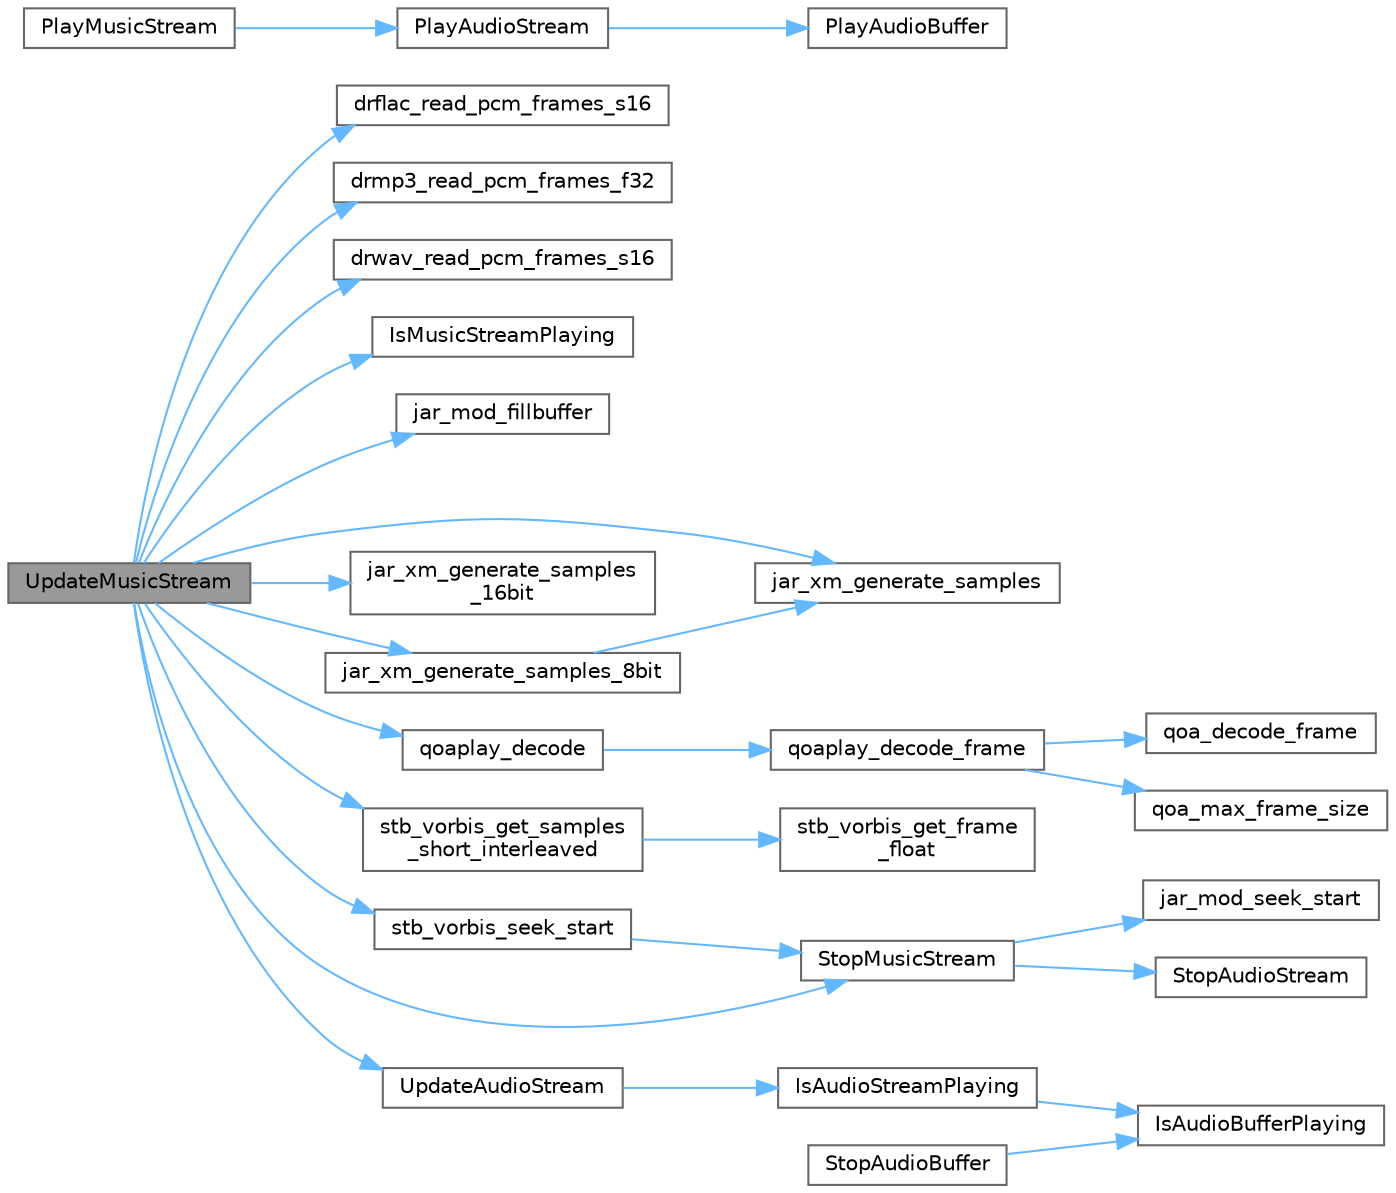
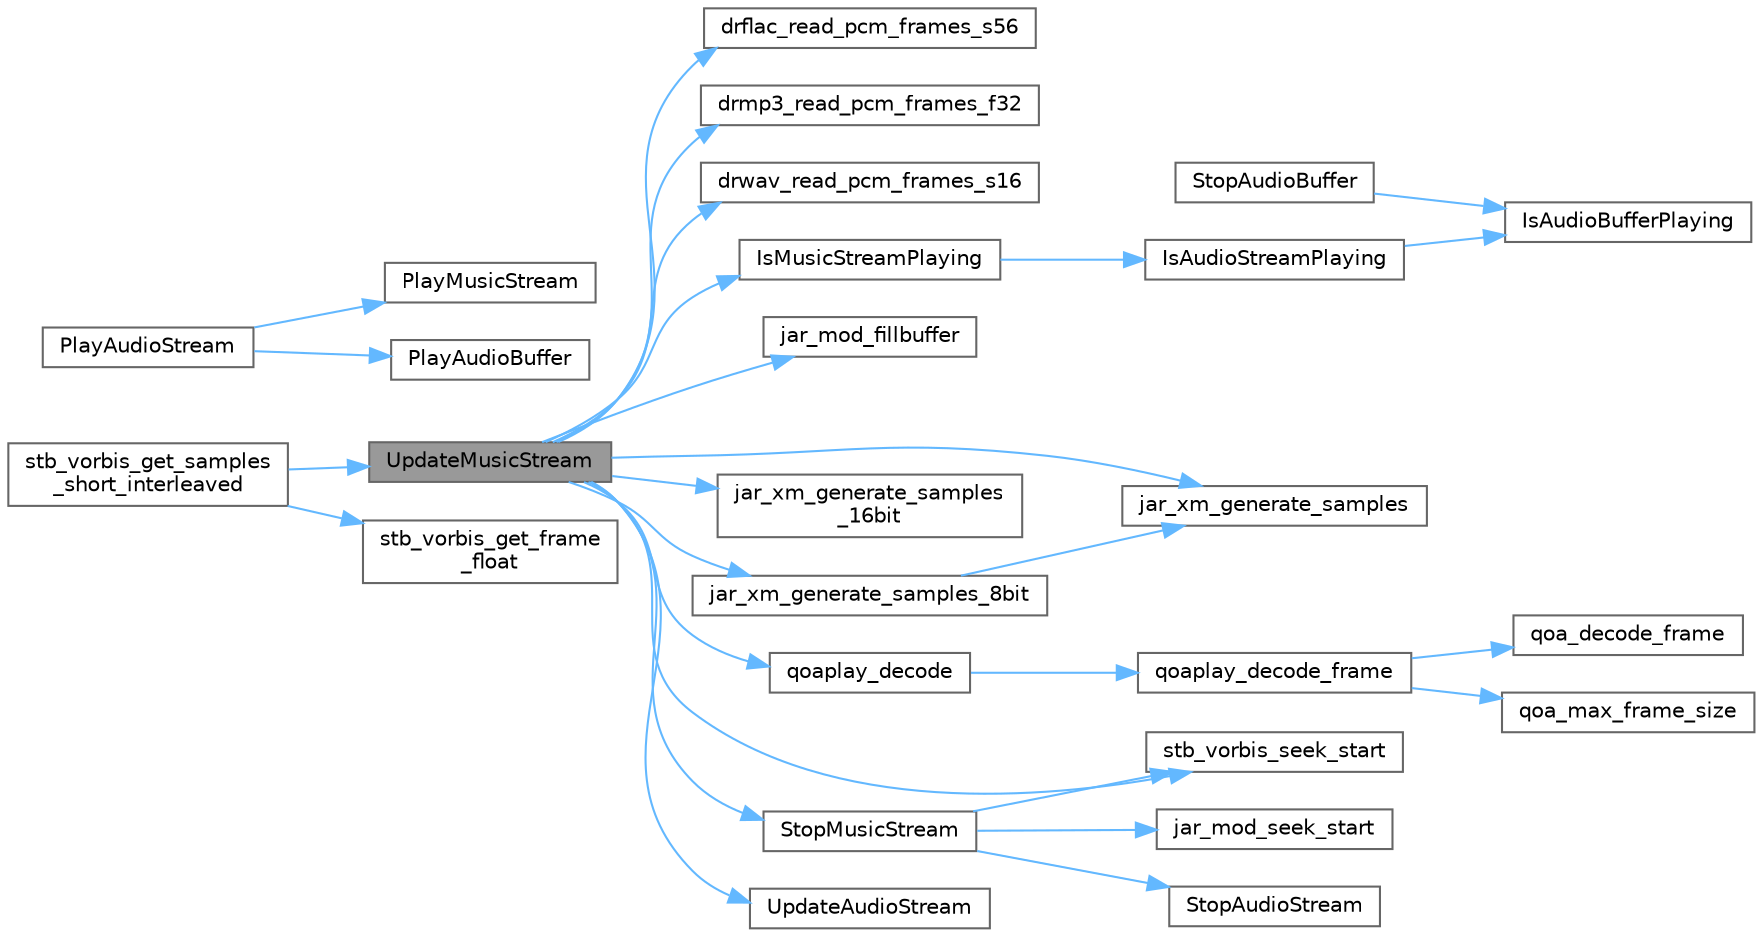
(306, 28) -> (309, 317)
(503, 105) -> (870, 28)
(233, 713) -> (318, 468)
(706, 945) -> (1062, 794)
(690, 1088) -> (1062, 260)
